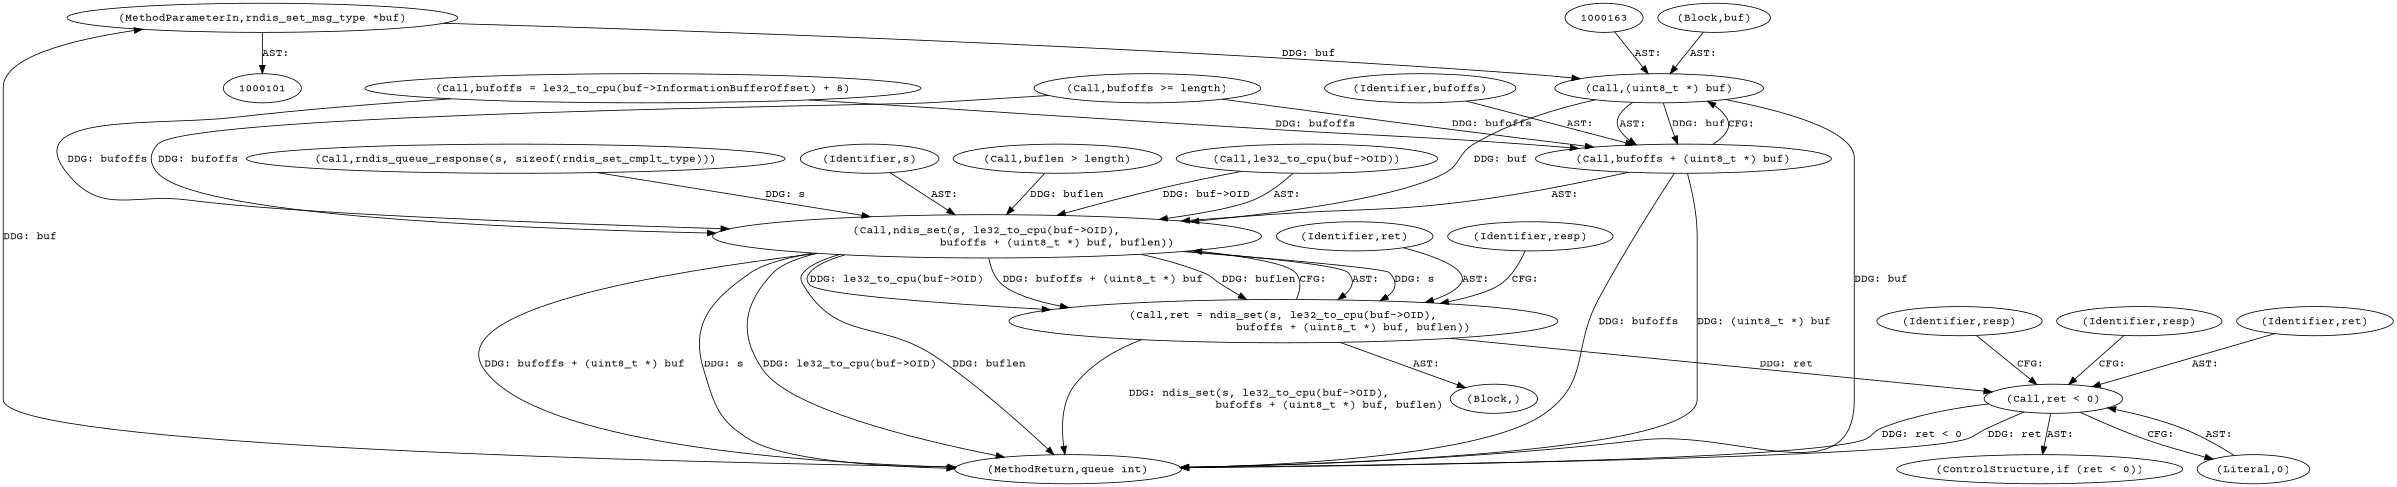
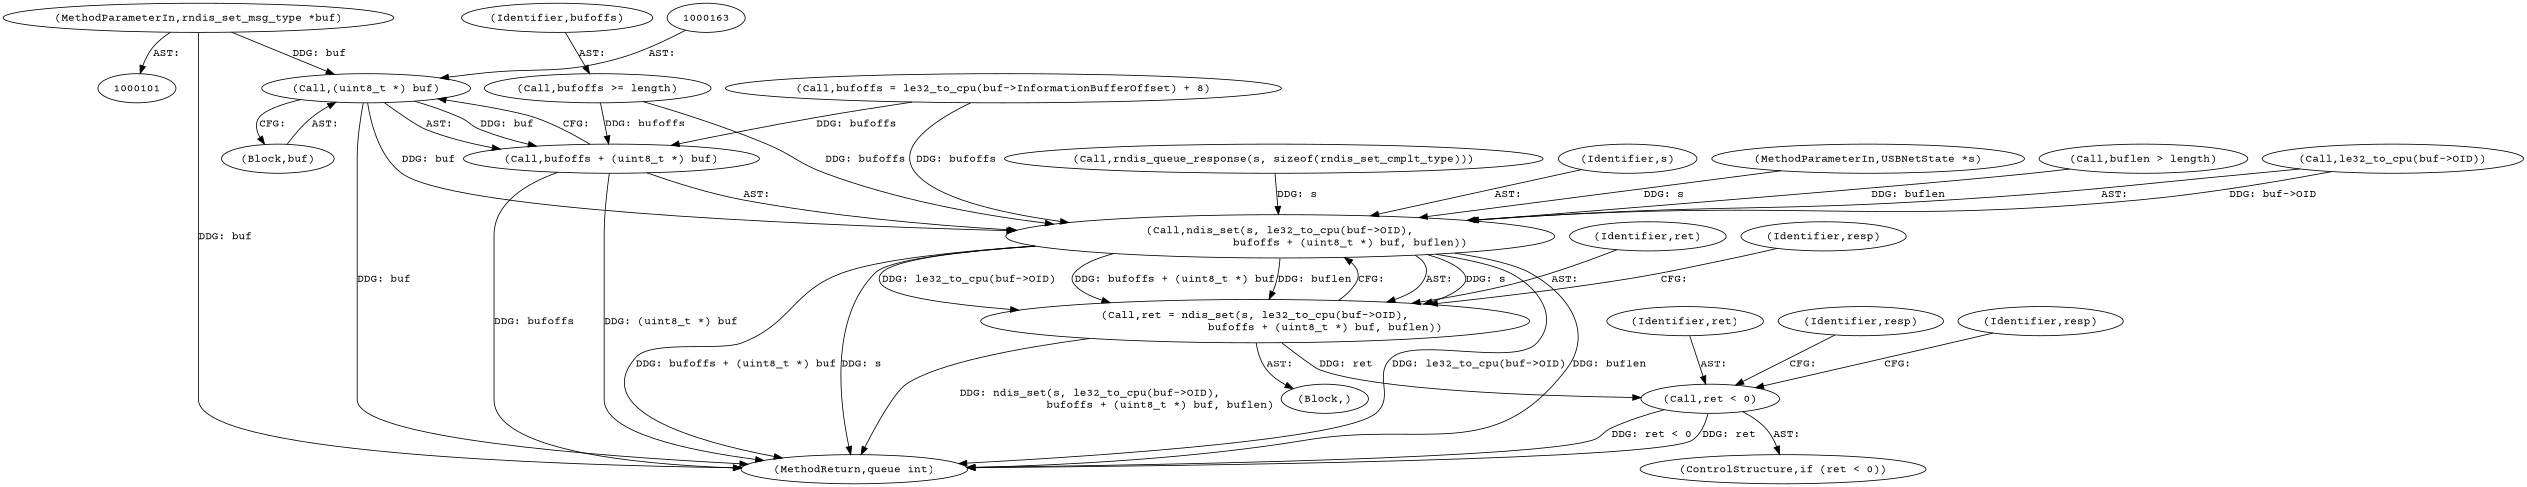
none -> (269, 110)
(1546, 122) -> (575, 49)
none -> (1868, 159)
(246, 441) -> (278, 436)
(2253, 469) -> none
